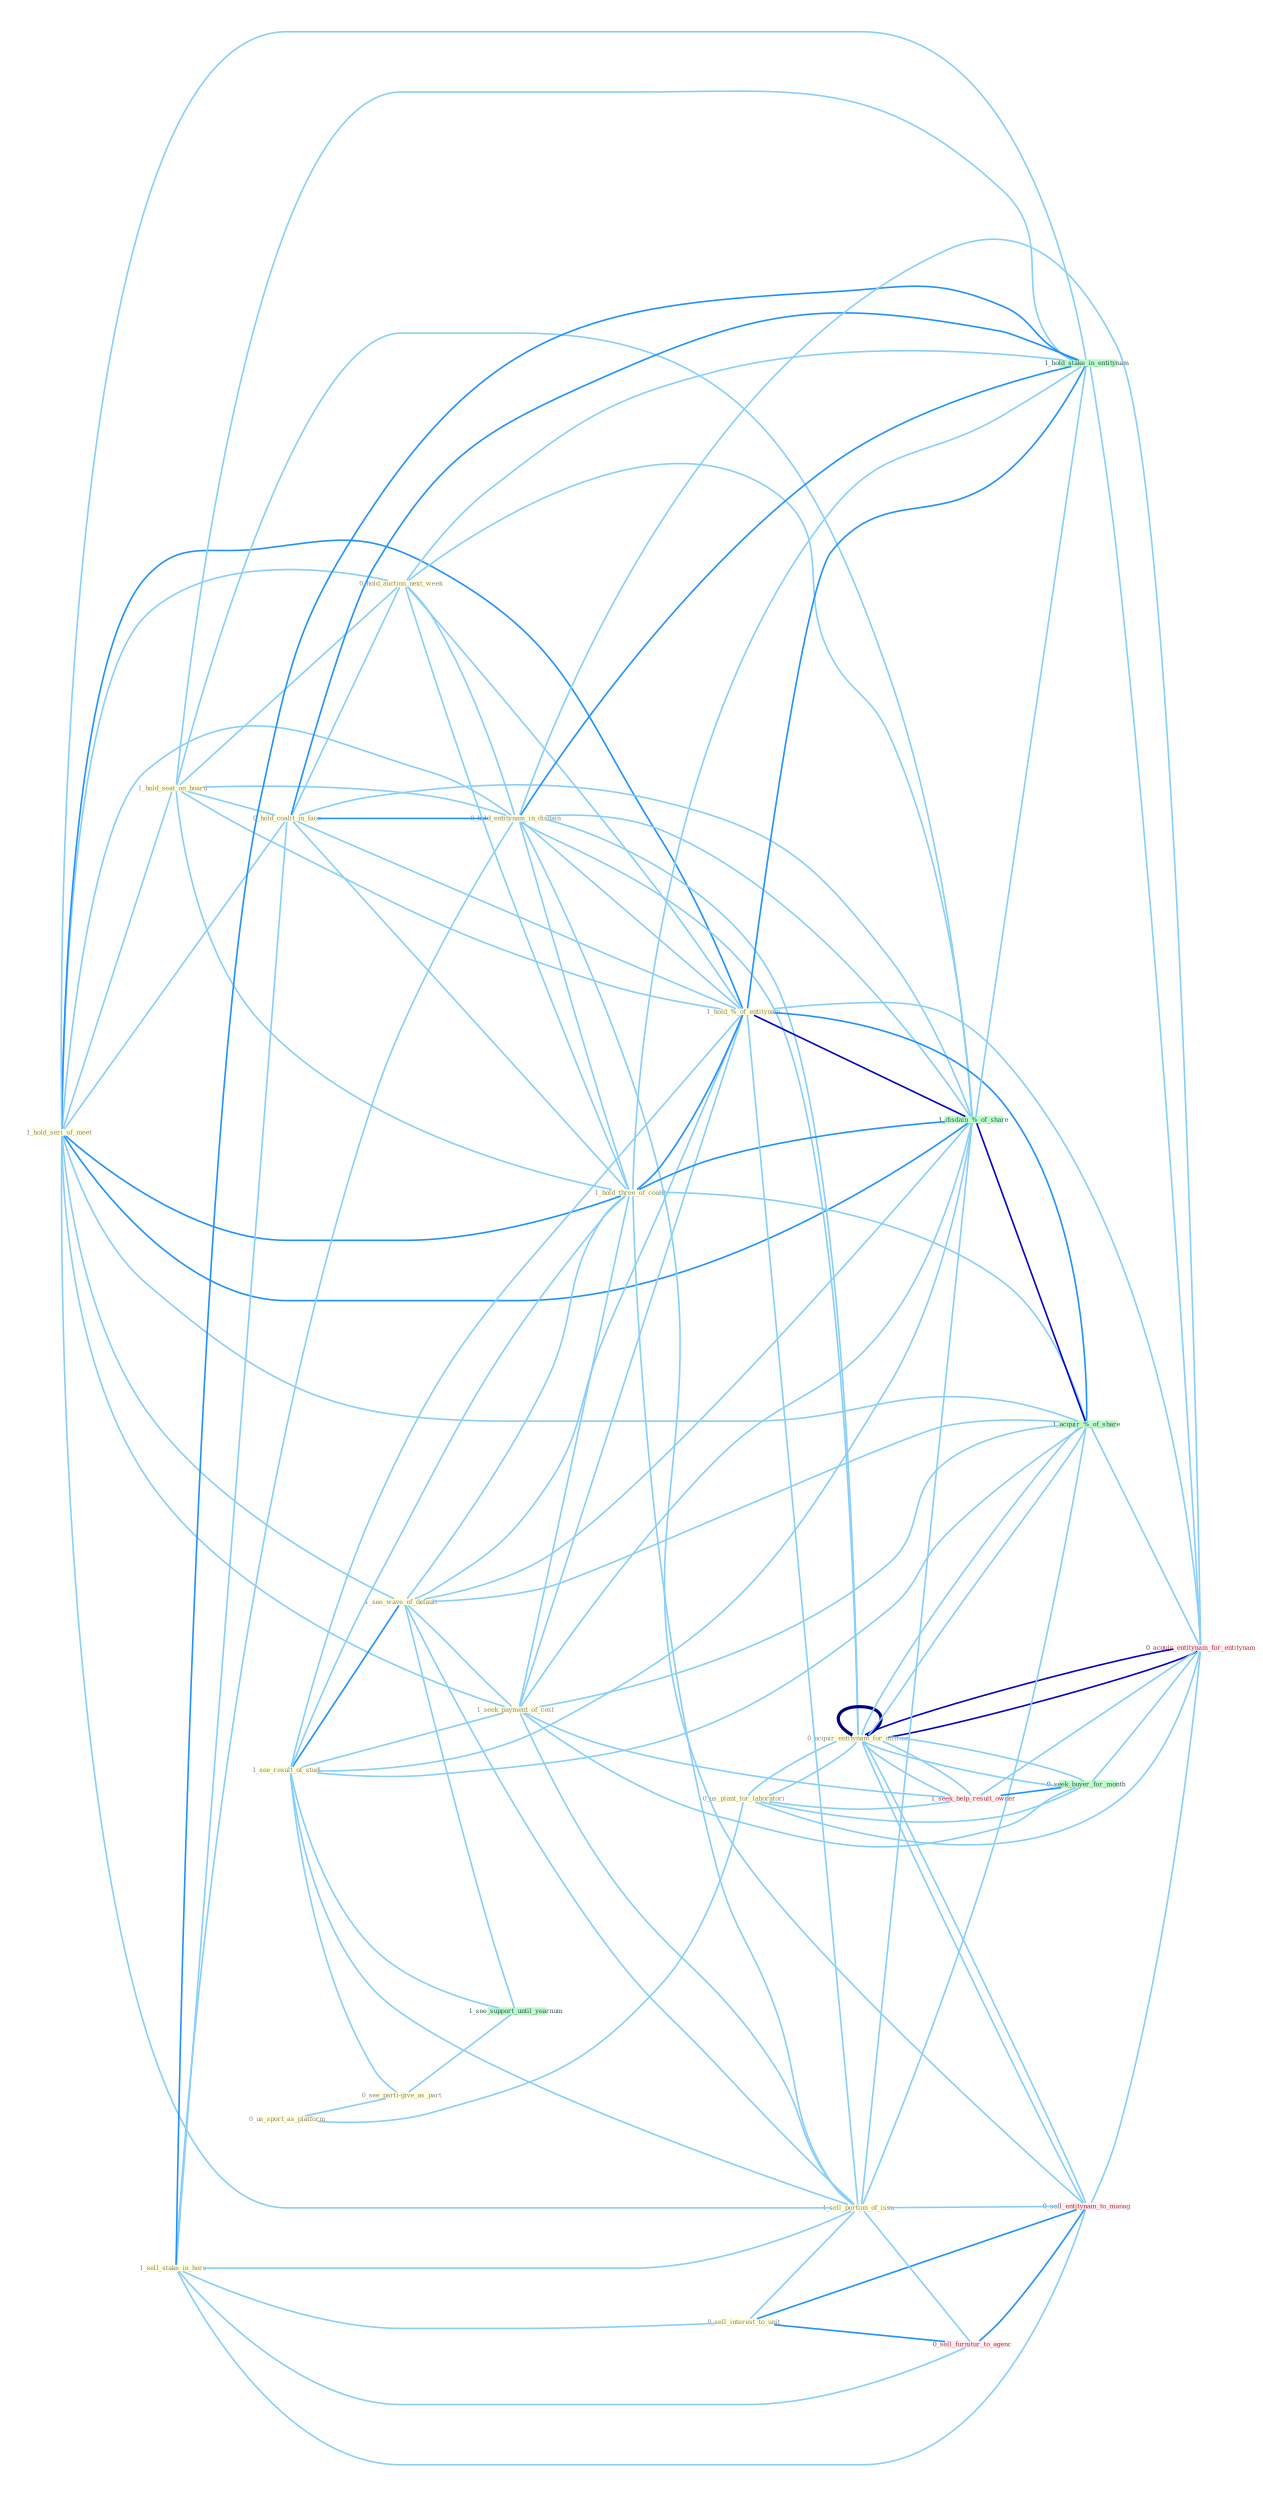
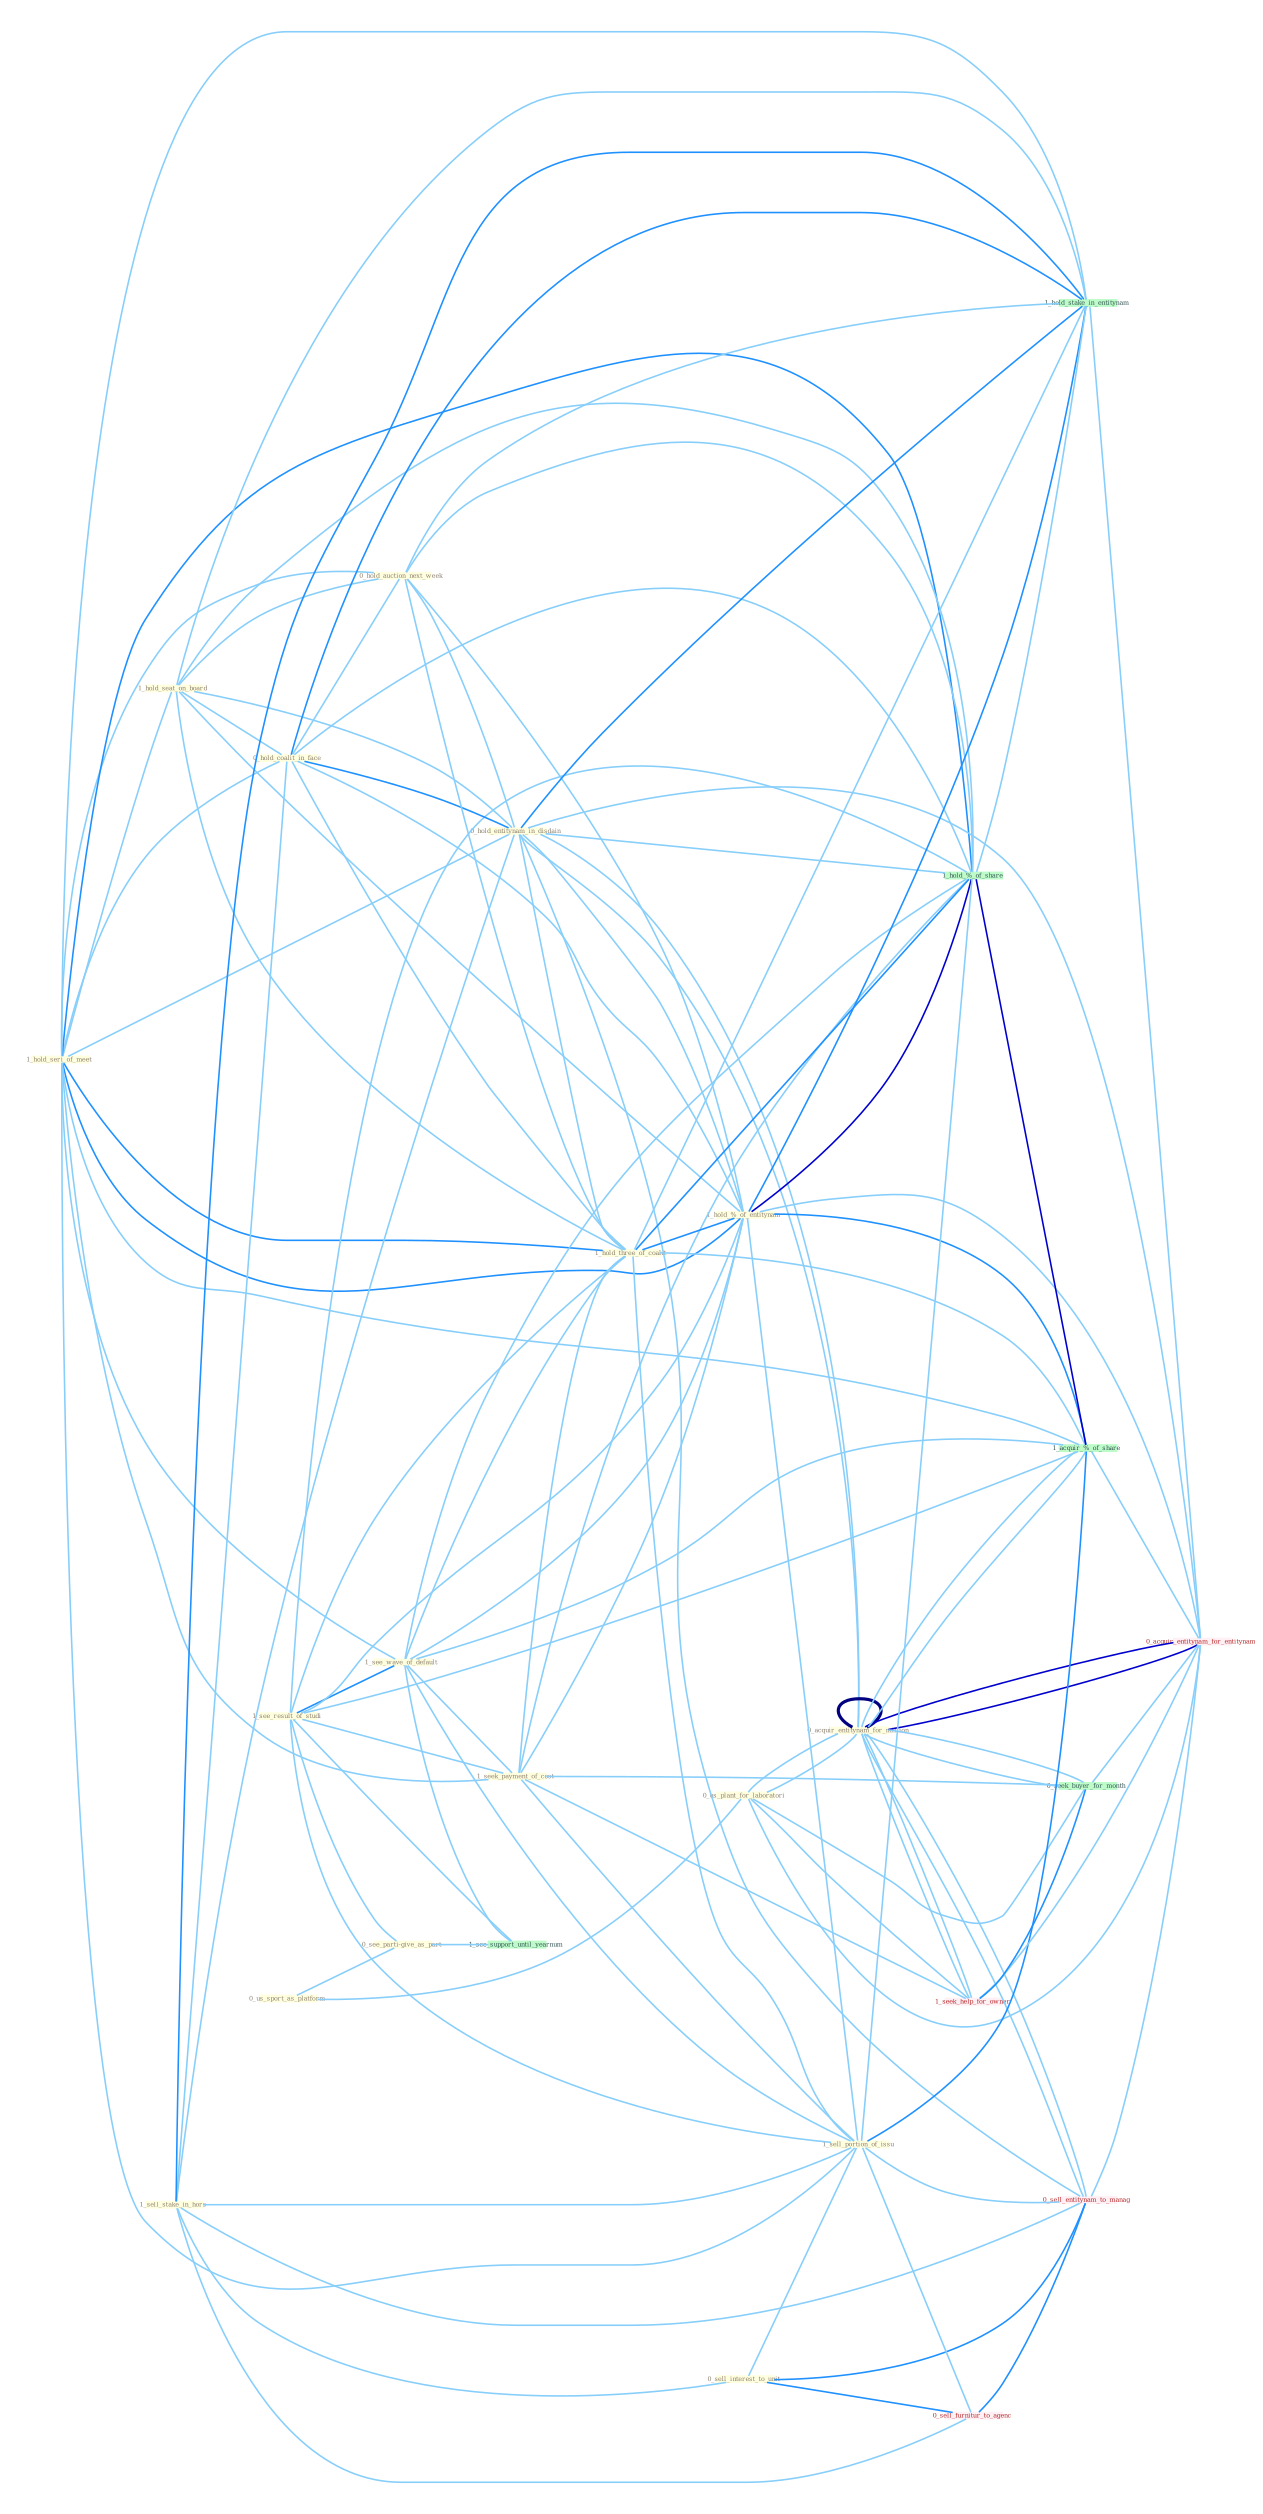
(974, 1120) -> (974, 876)
(831, 1605) -> none
(974, 1799) -> (974, 2002)
(989, 1862) -> (1053, 1811)
